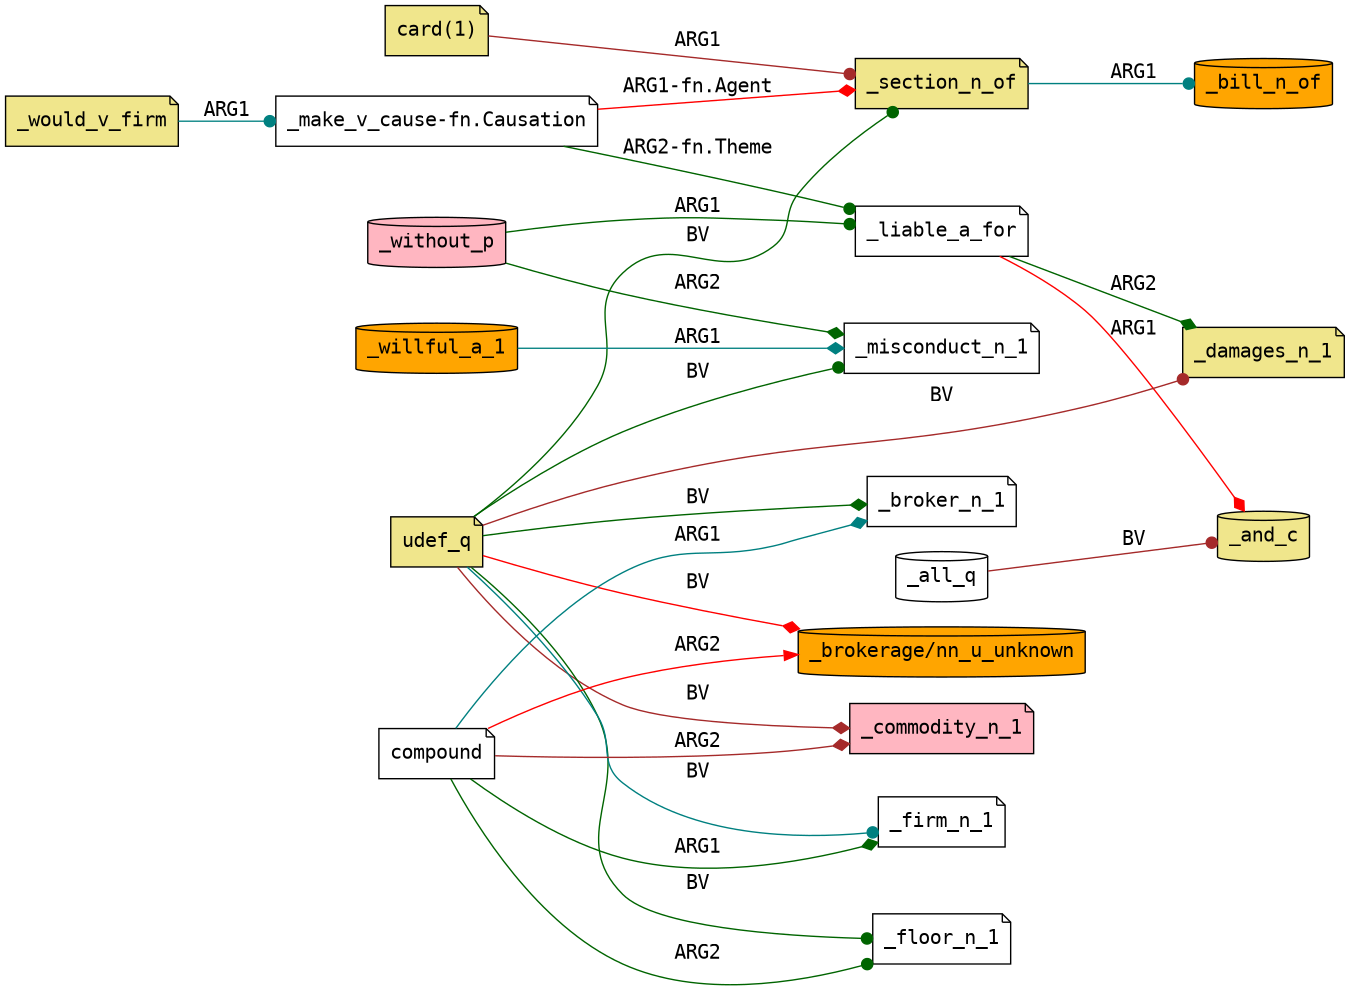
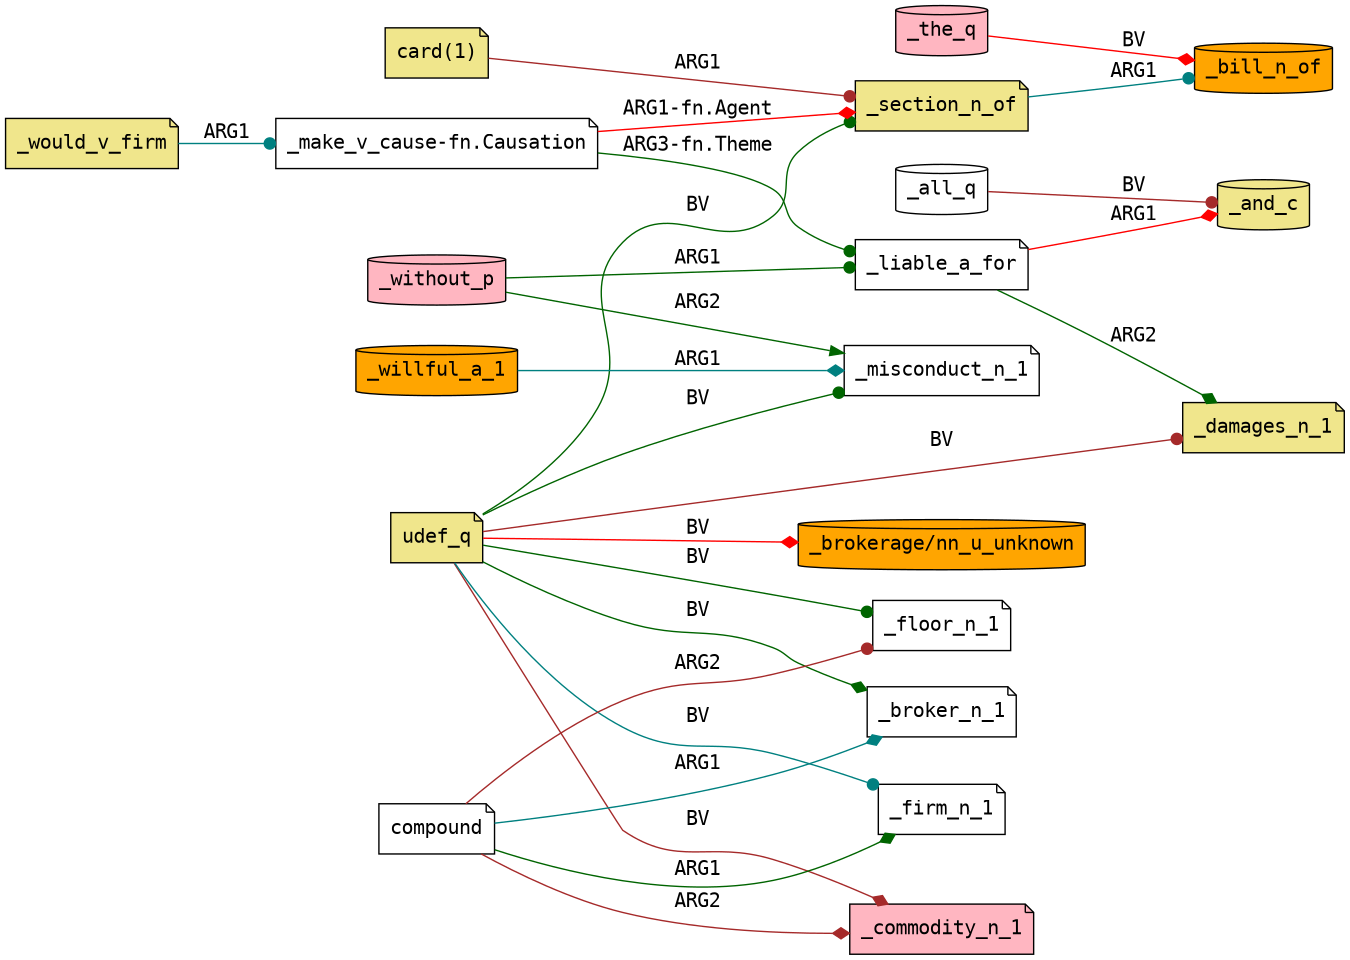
none -> (942, 31)
(698, 148) -> (698, 146)
(665, 303) -> (668, 321)
(632, 676) -> none
(617, 961) -> (649, 691)
